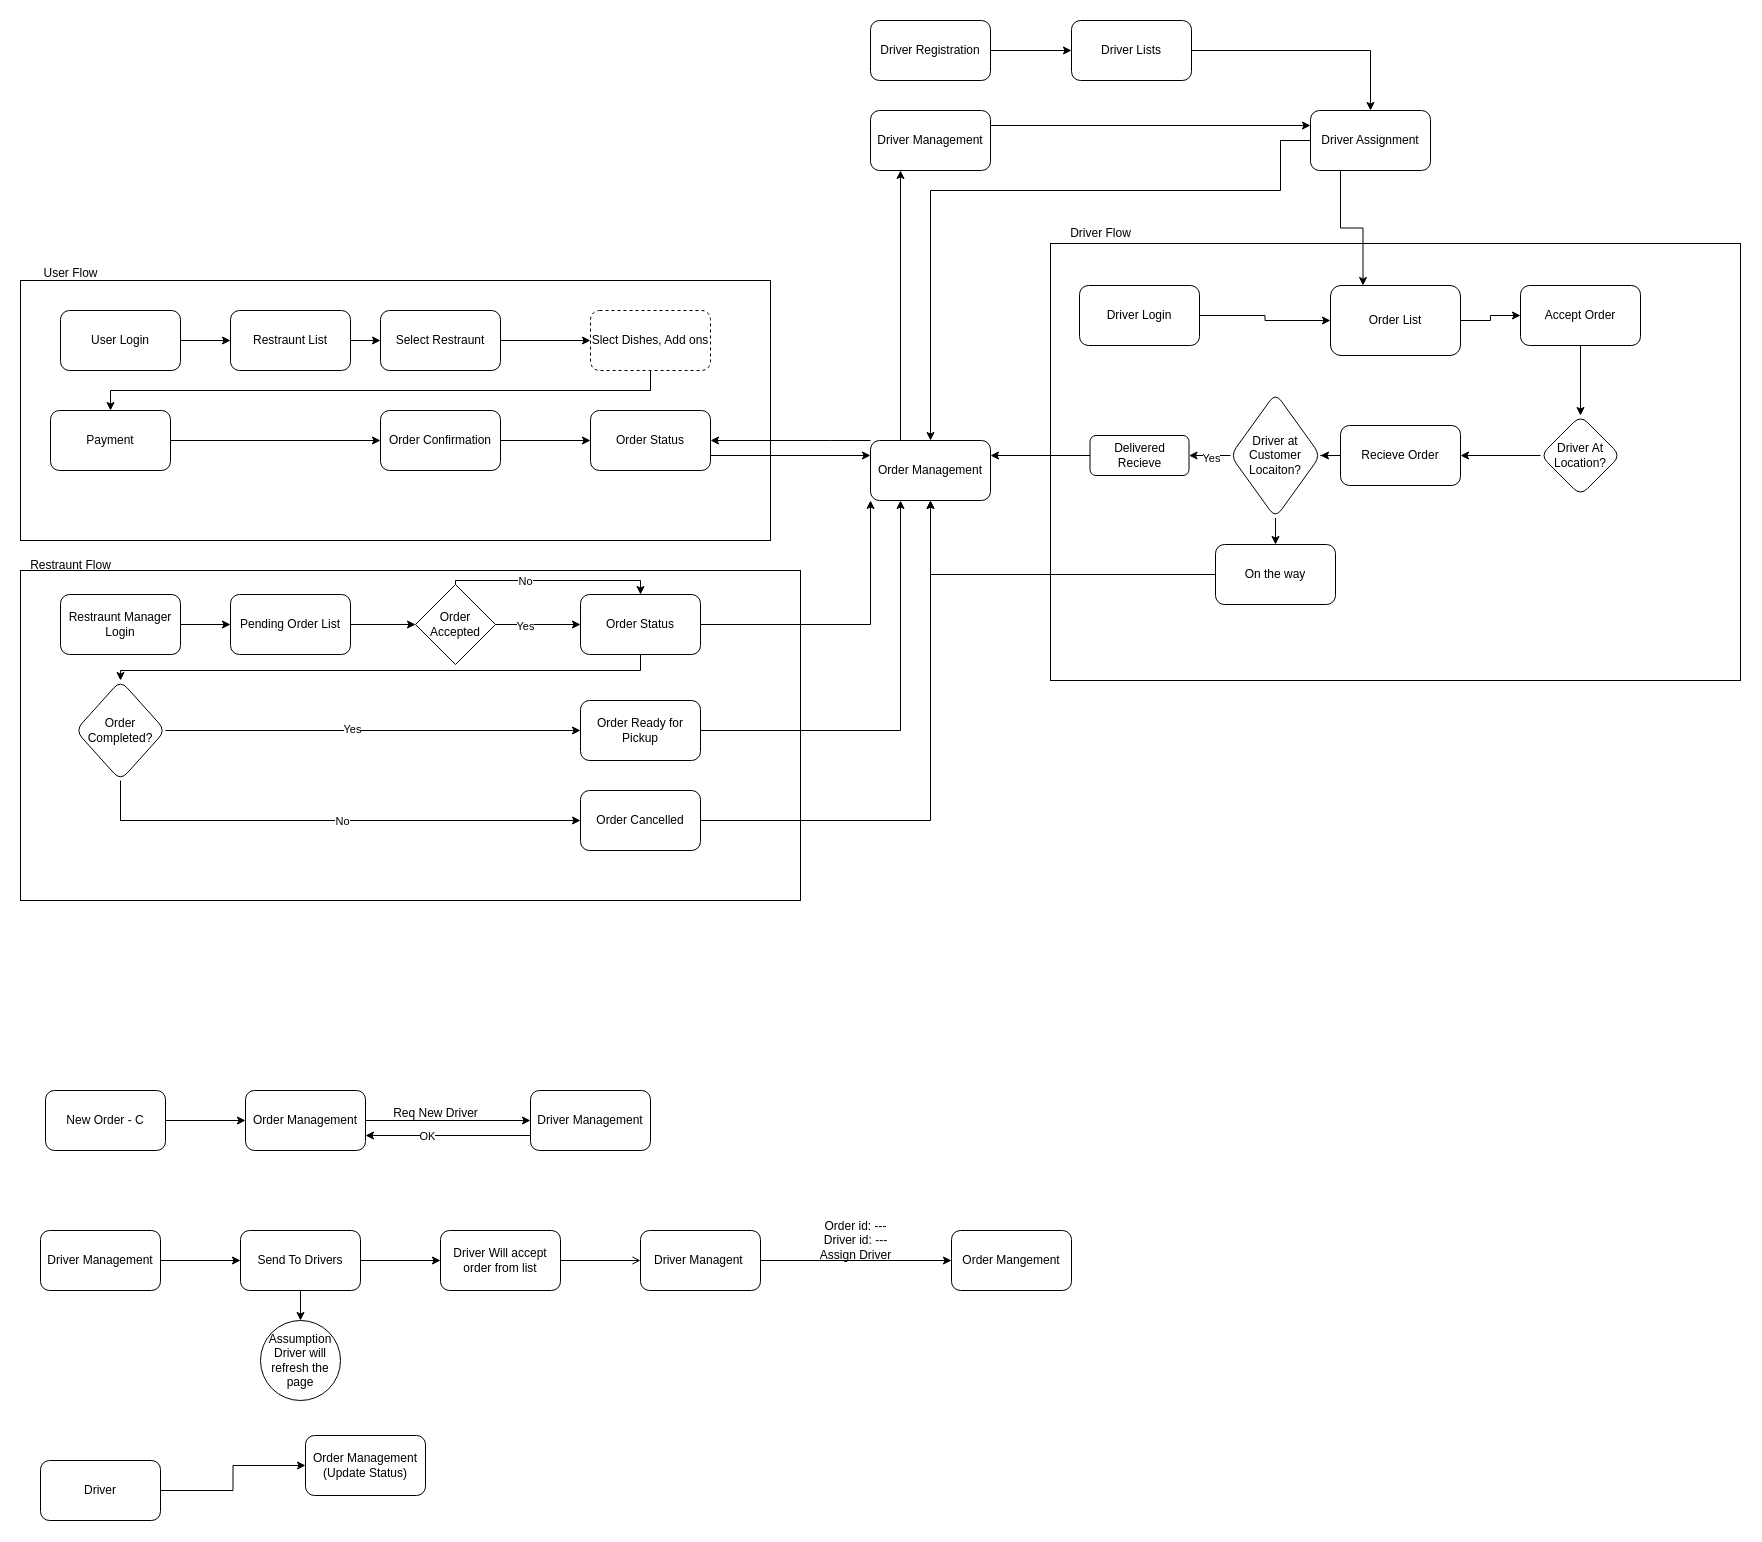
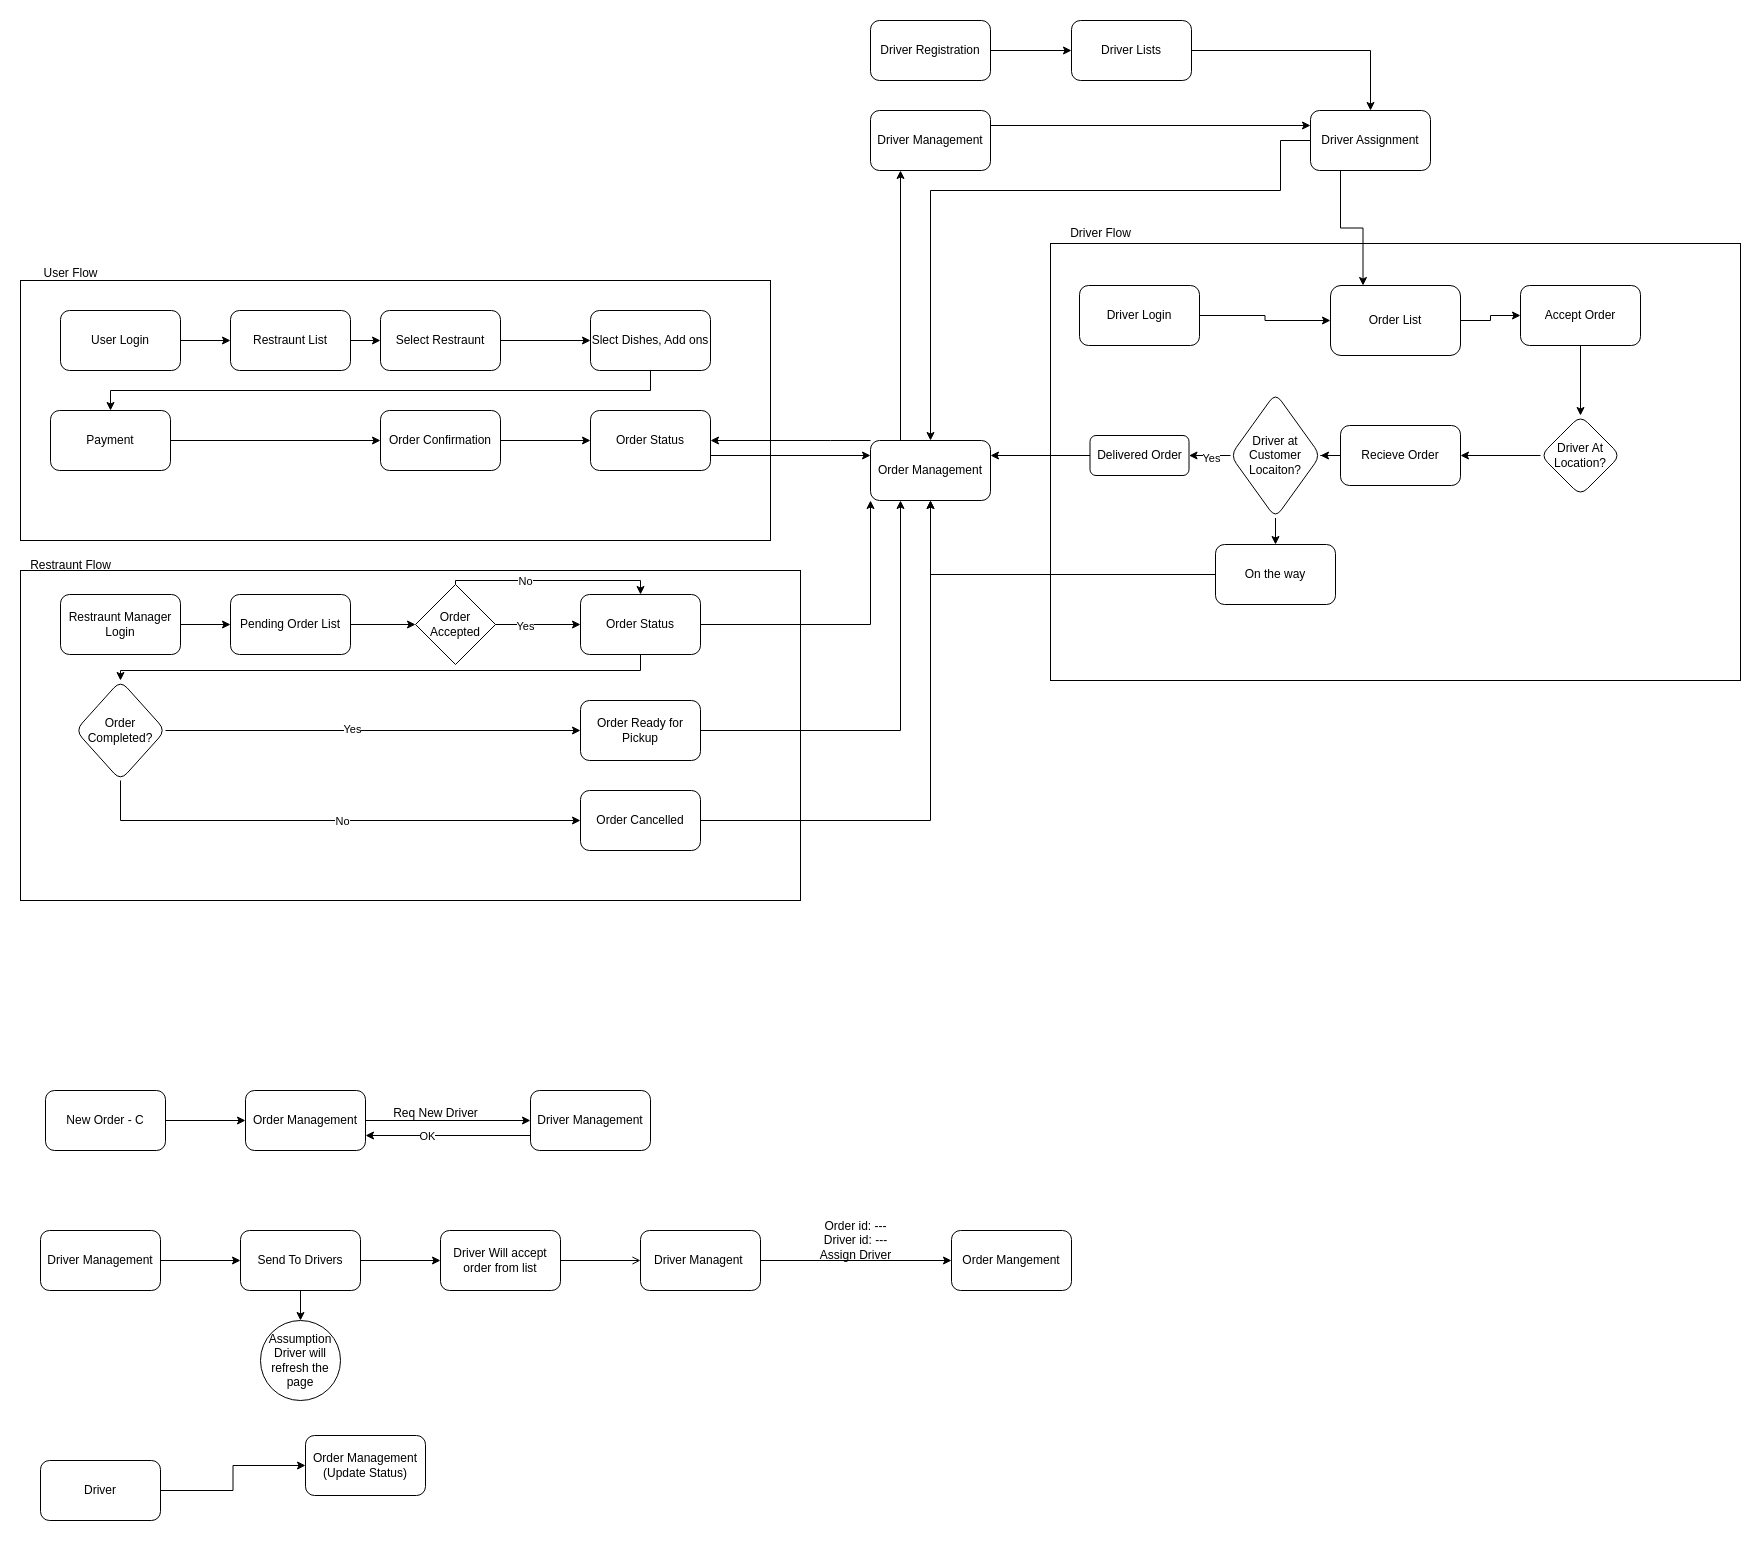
(651, 341) -> (651, 341)
(1140, 456) -> (1140, 456)
